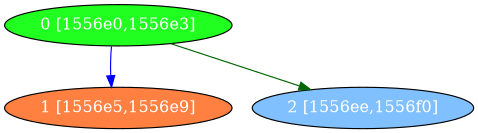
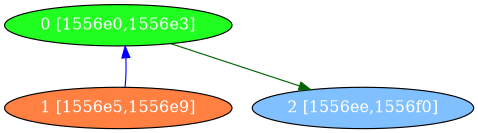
(111, 61) -> (126, 73)
